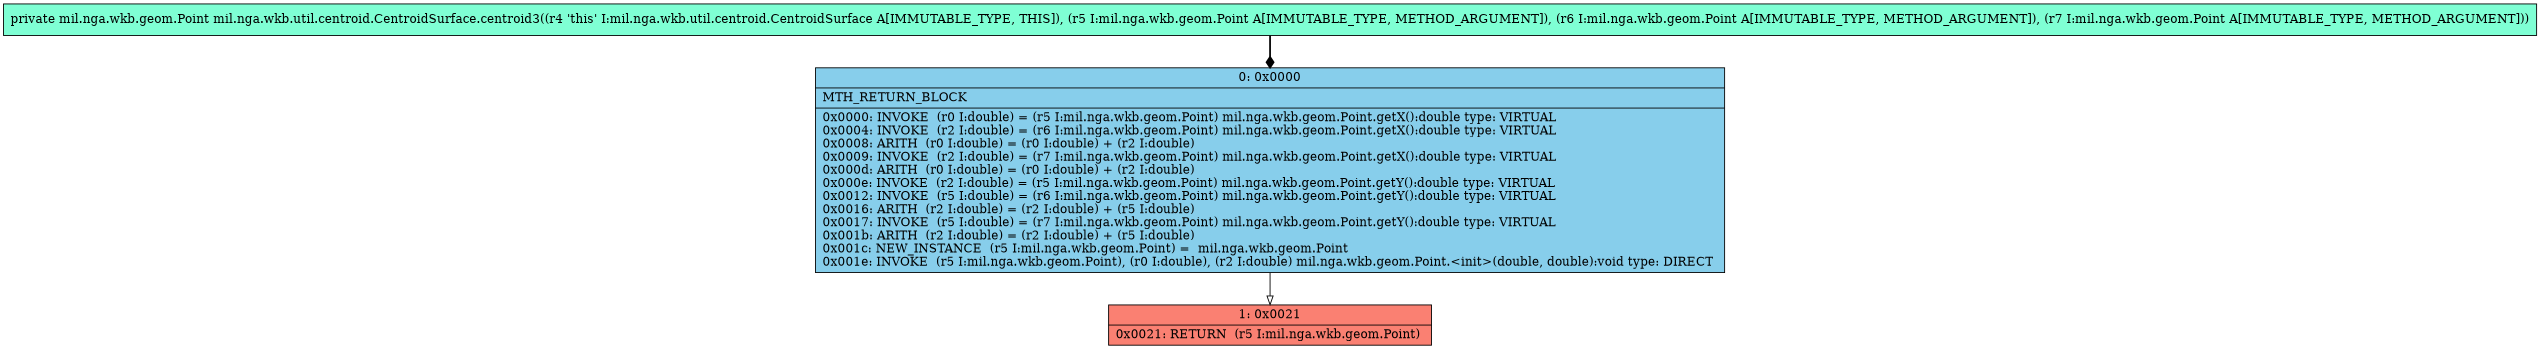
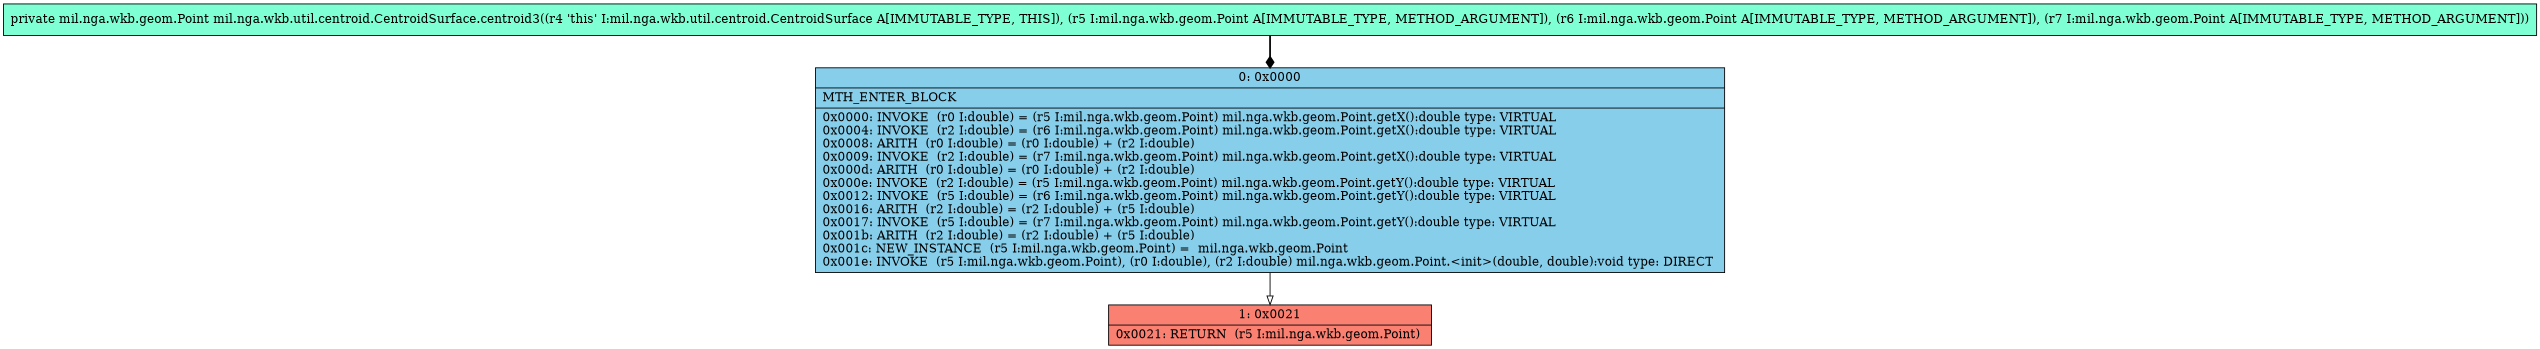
(895, 98) -> (890, 98)
